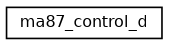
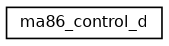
(84, 23) -> (84, 23)
